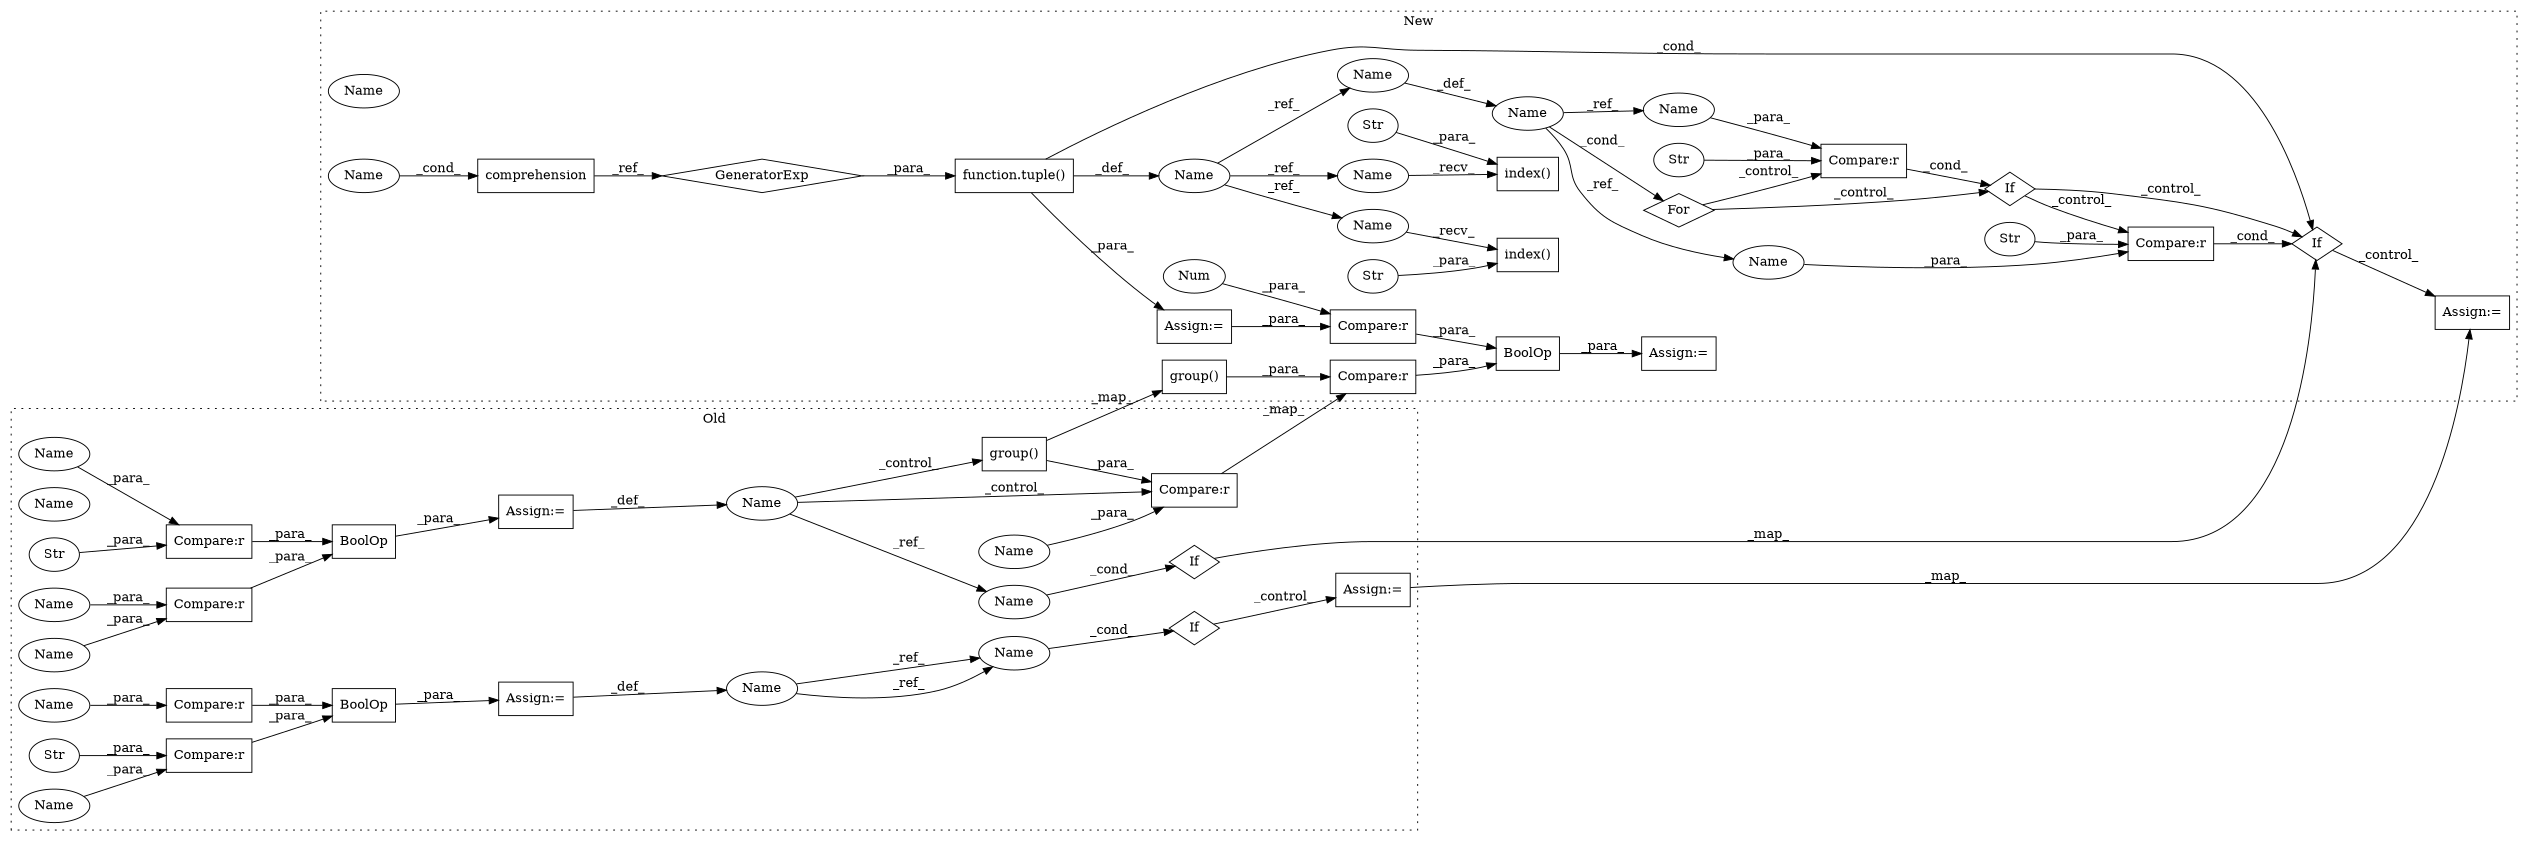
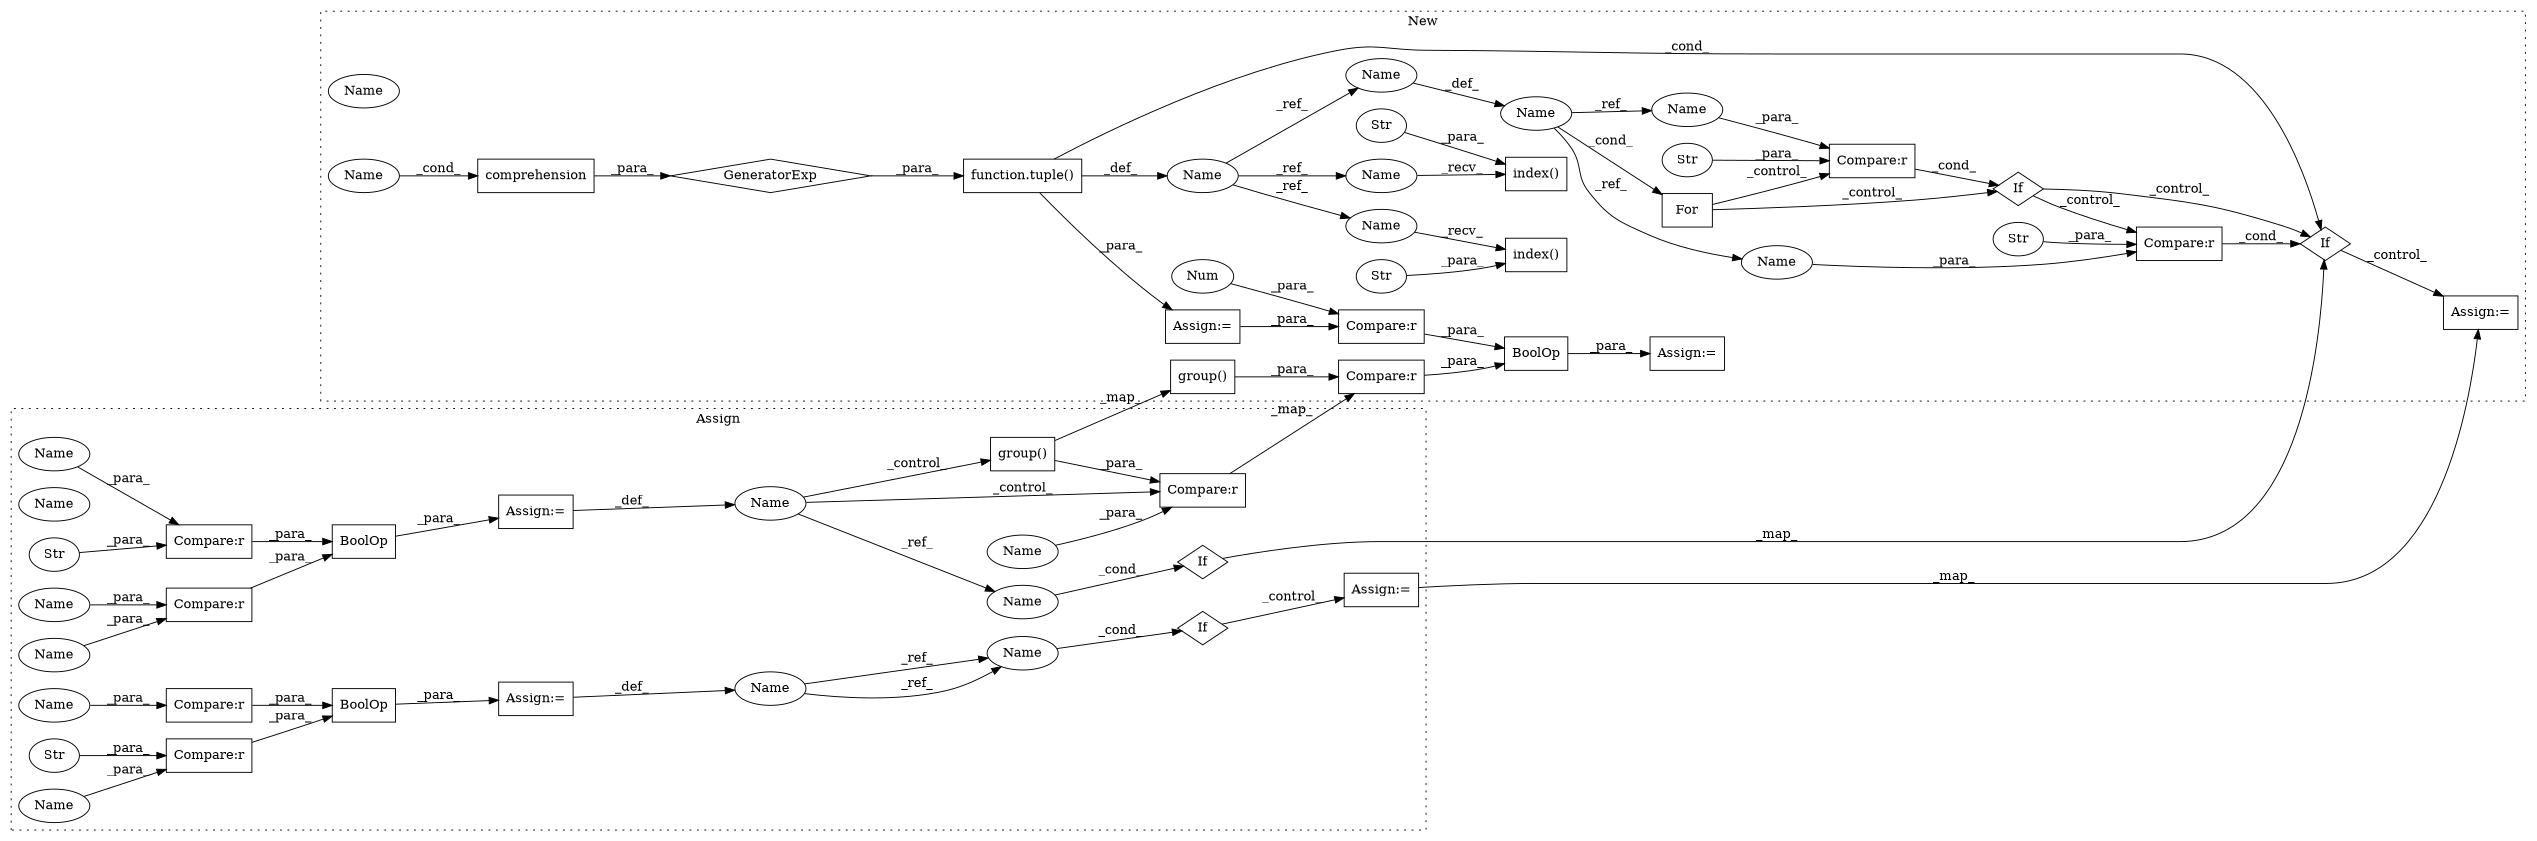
(628, 169) -> (632, 169)
(1679, 210) -> (1687, 210)
(714, 419) -> (719, 419)
